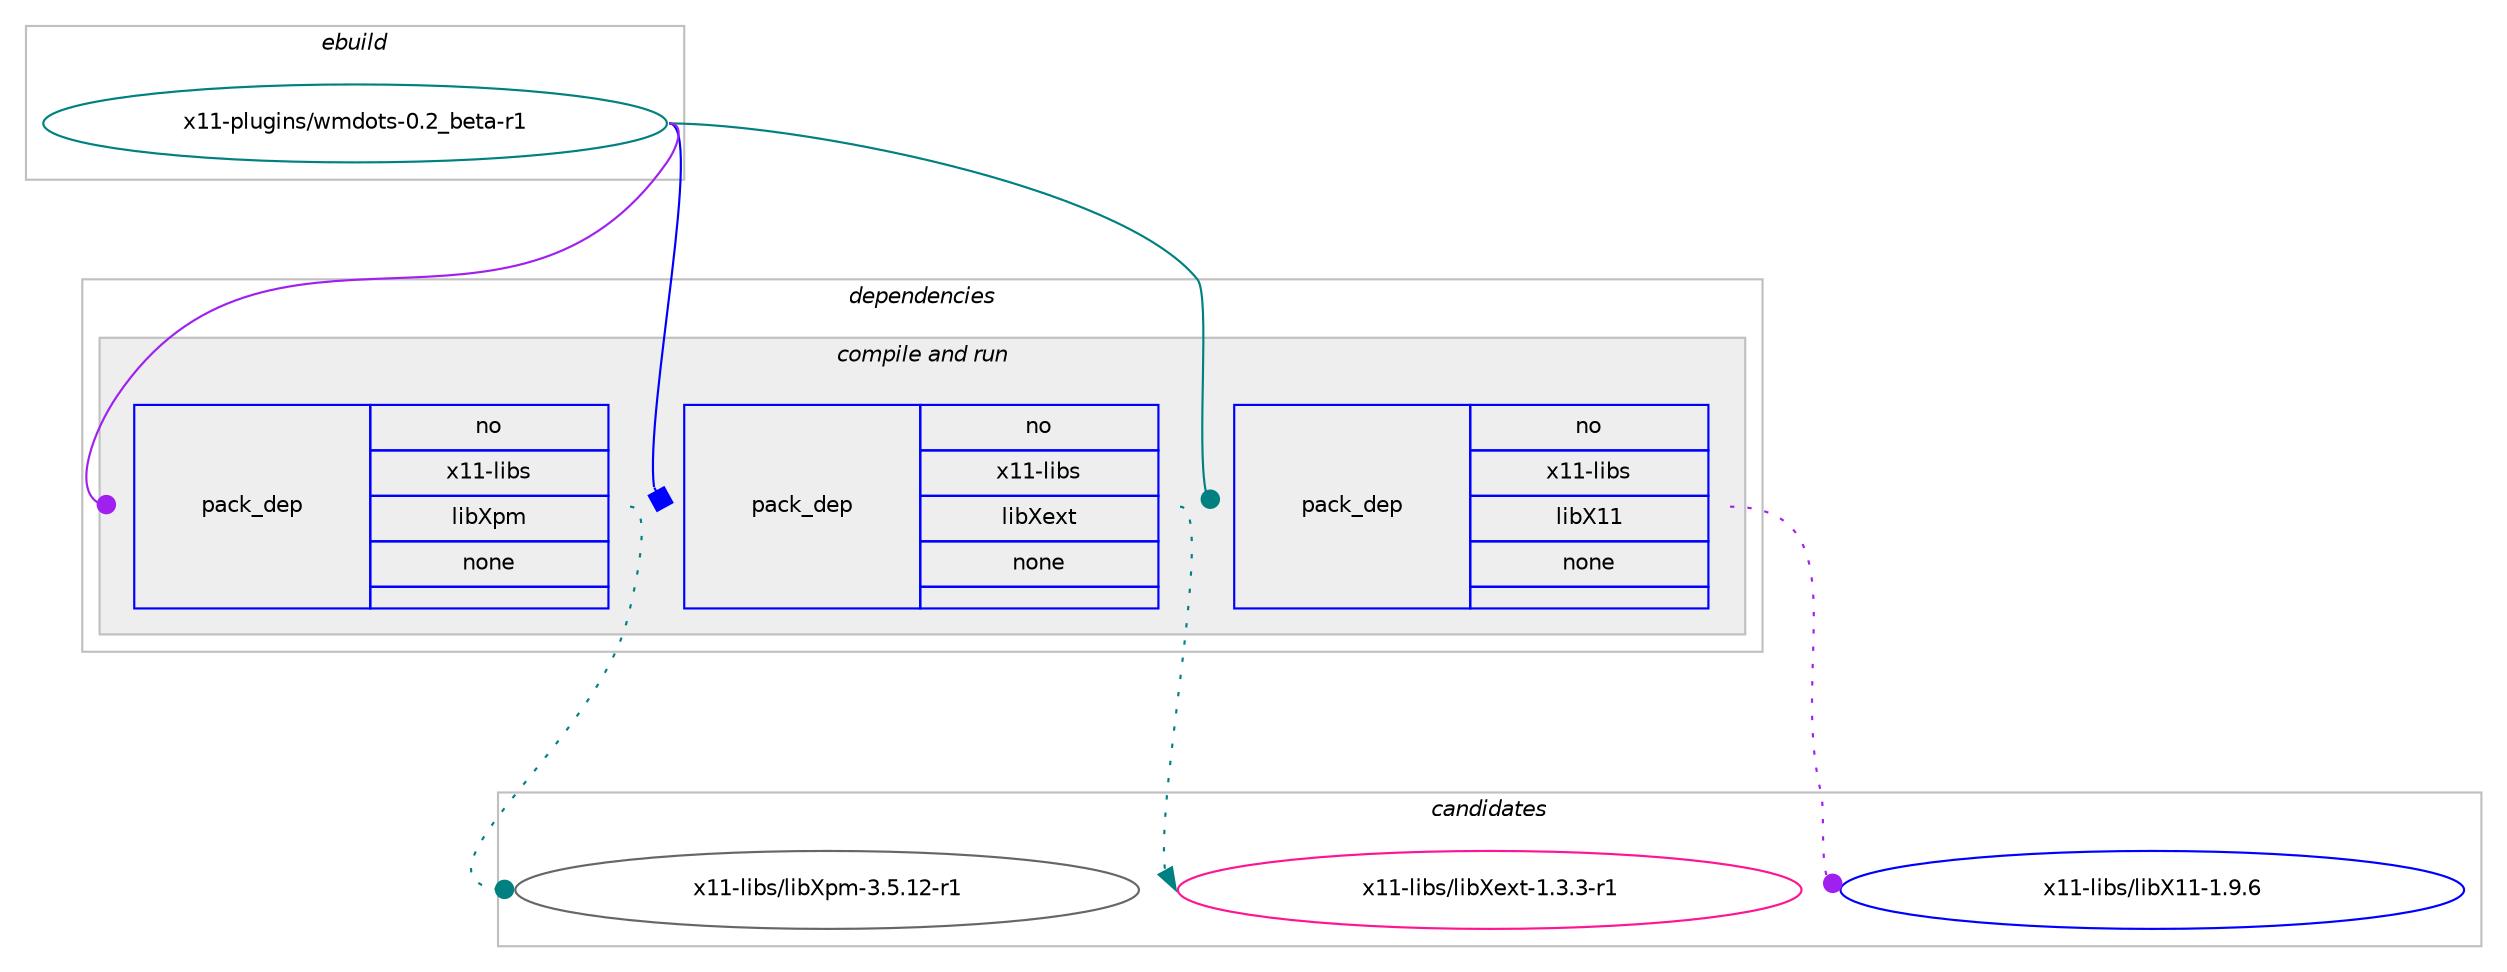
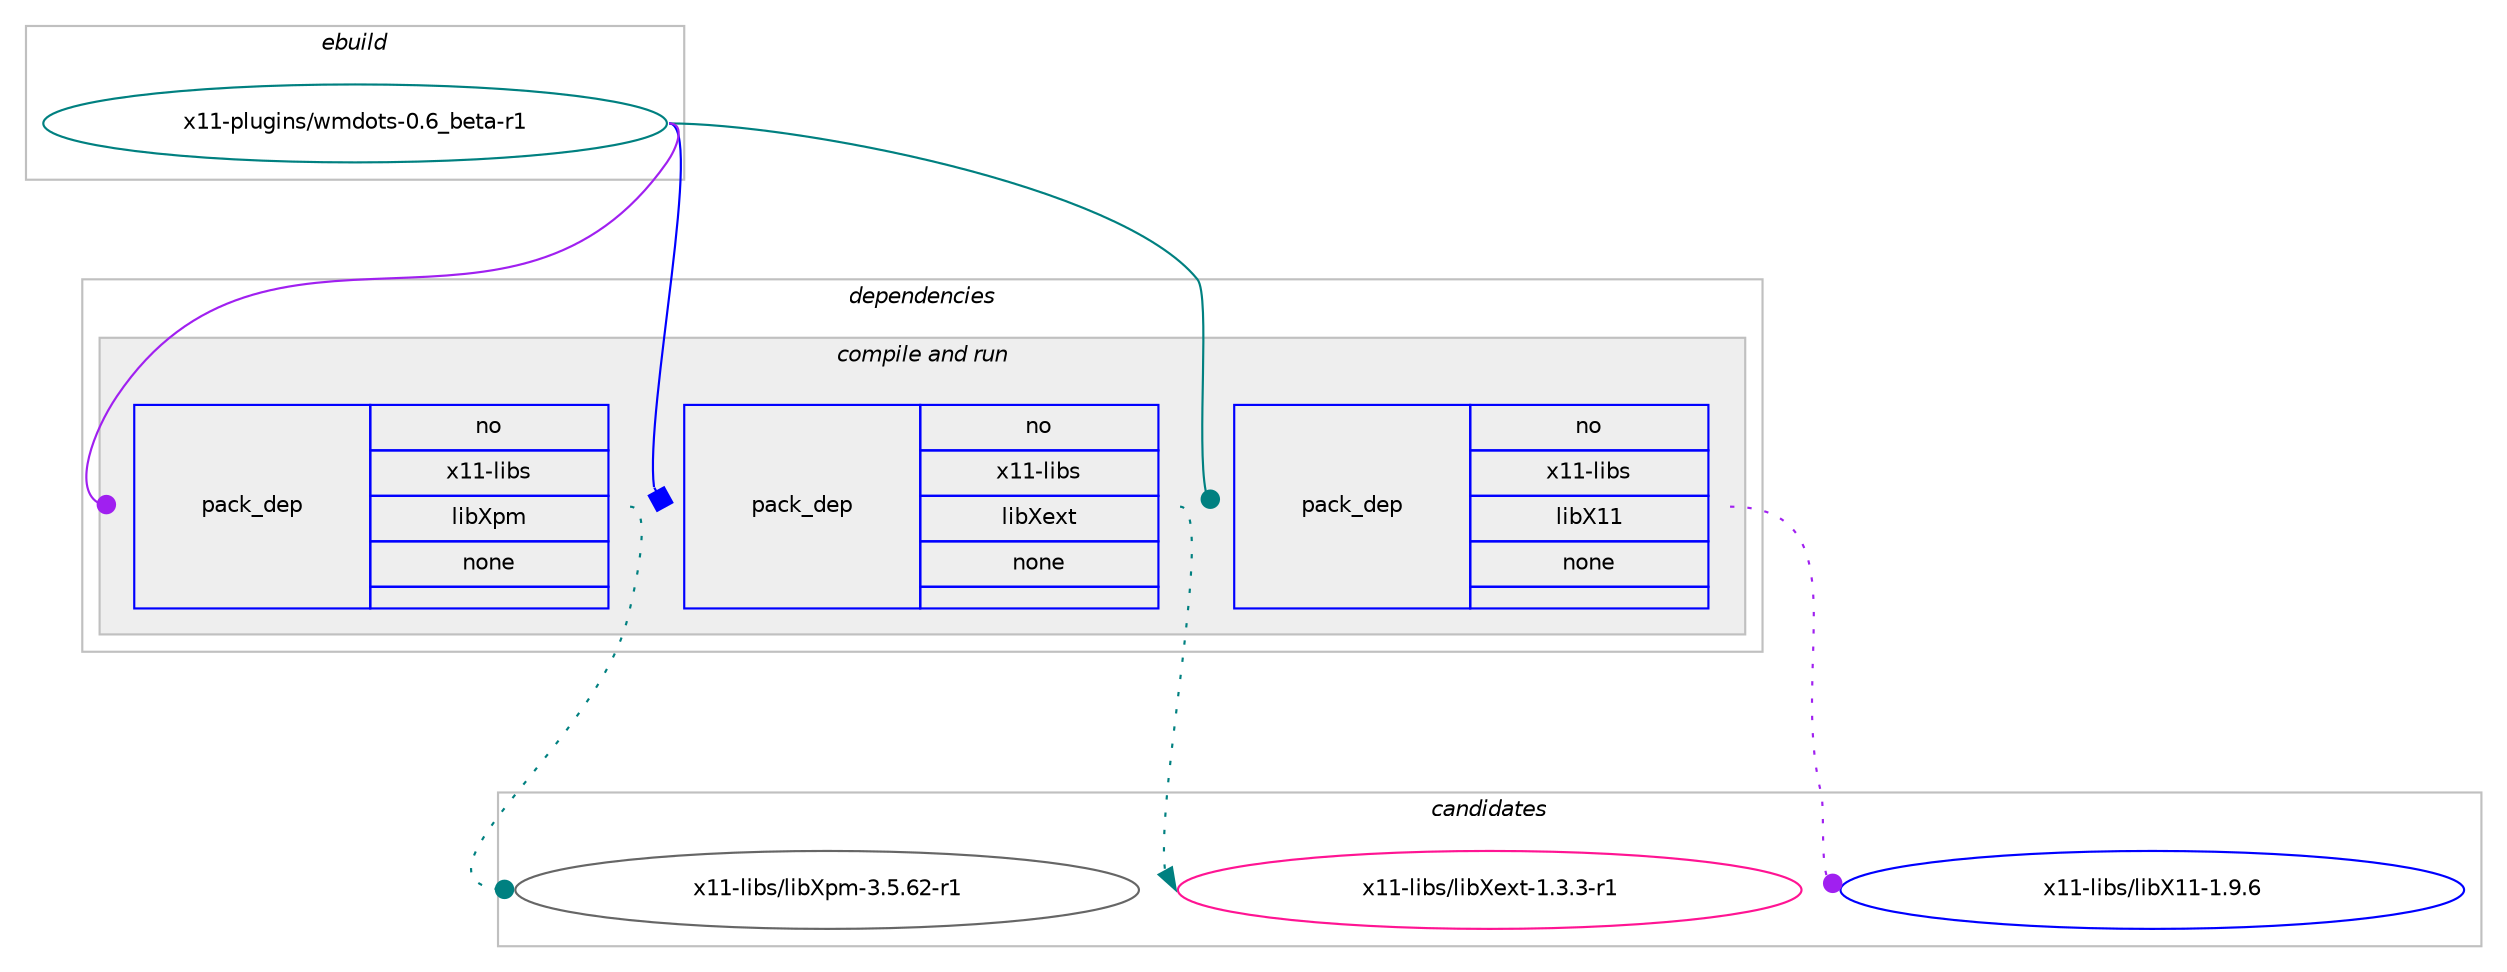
(355, 123) -> (355, 123)
(827, 890) -> (827, 890)
